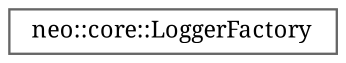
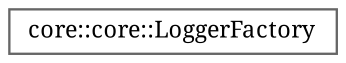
(173, 32) -> (173, 32)
